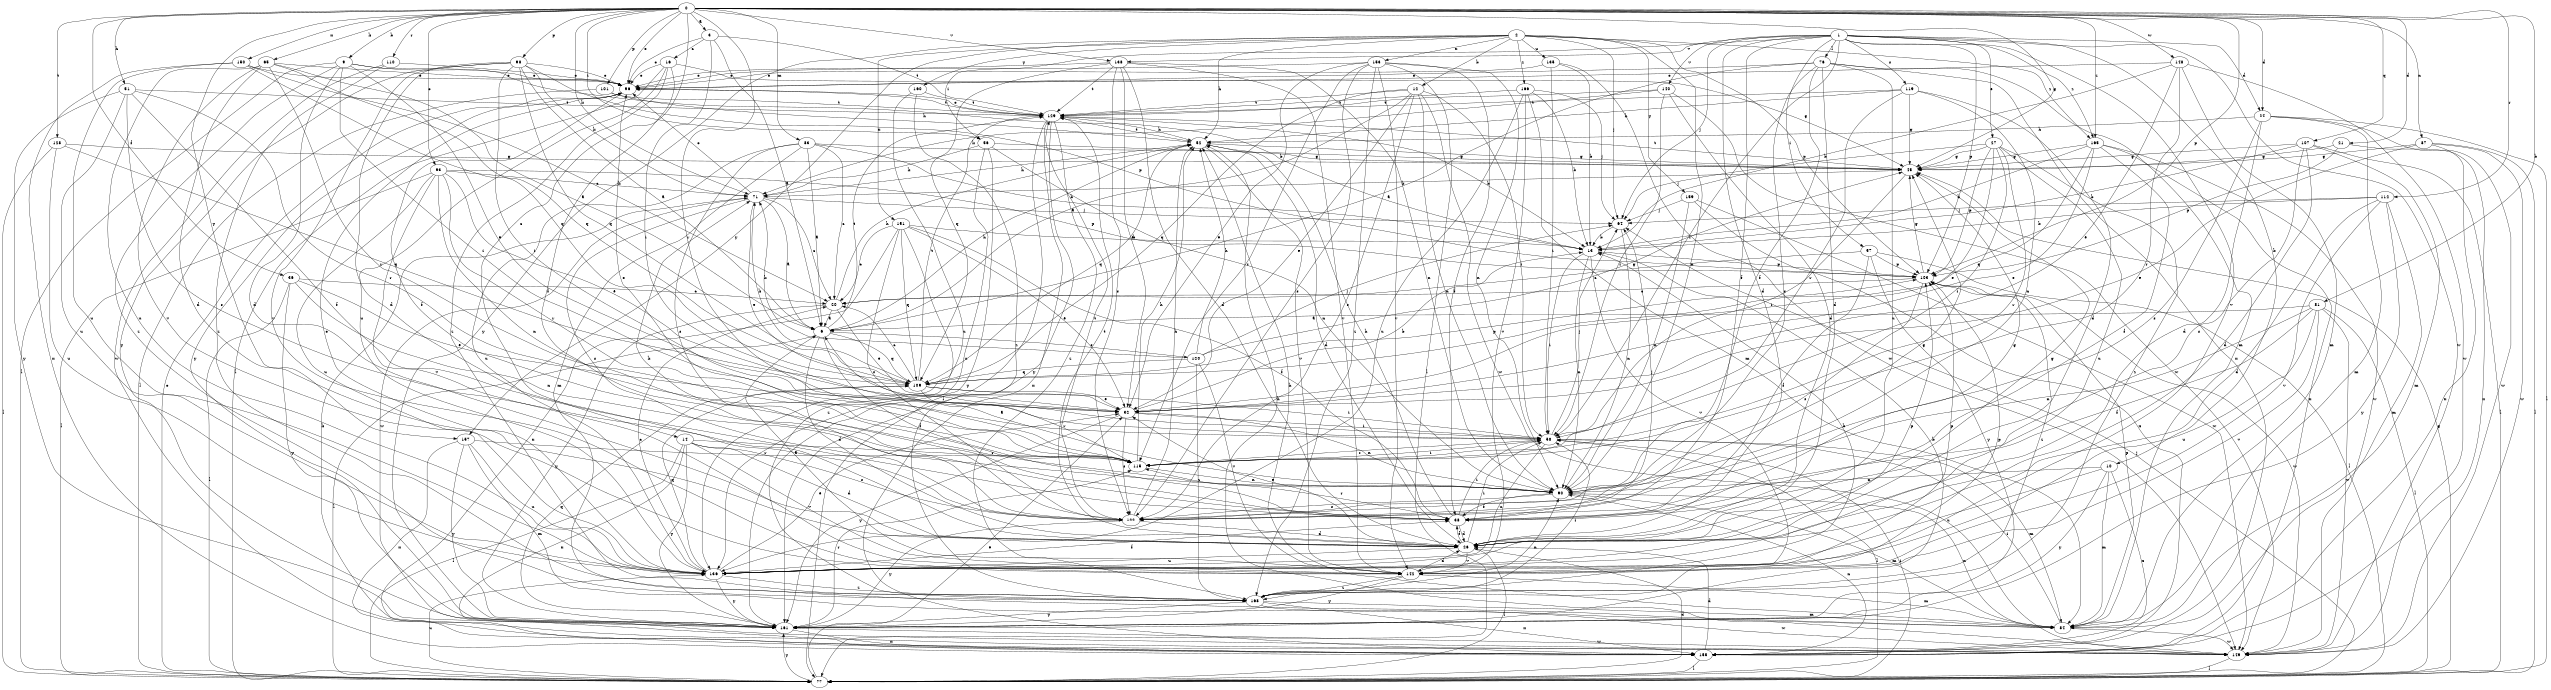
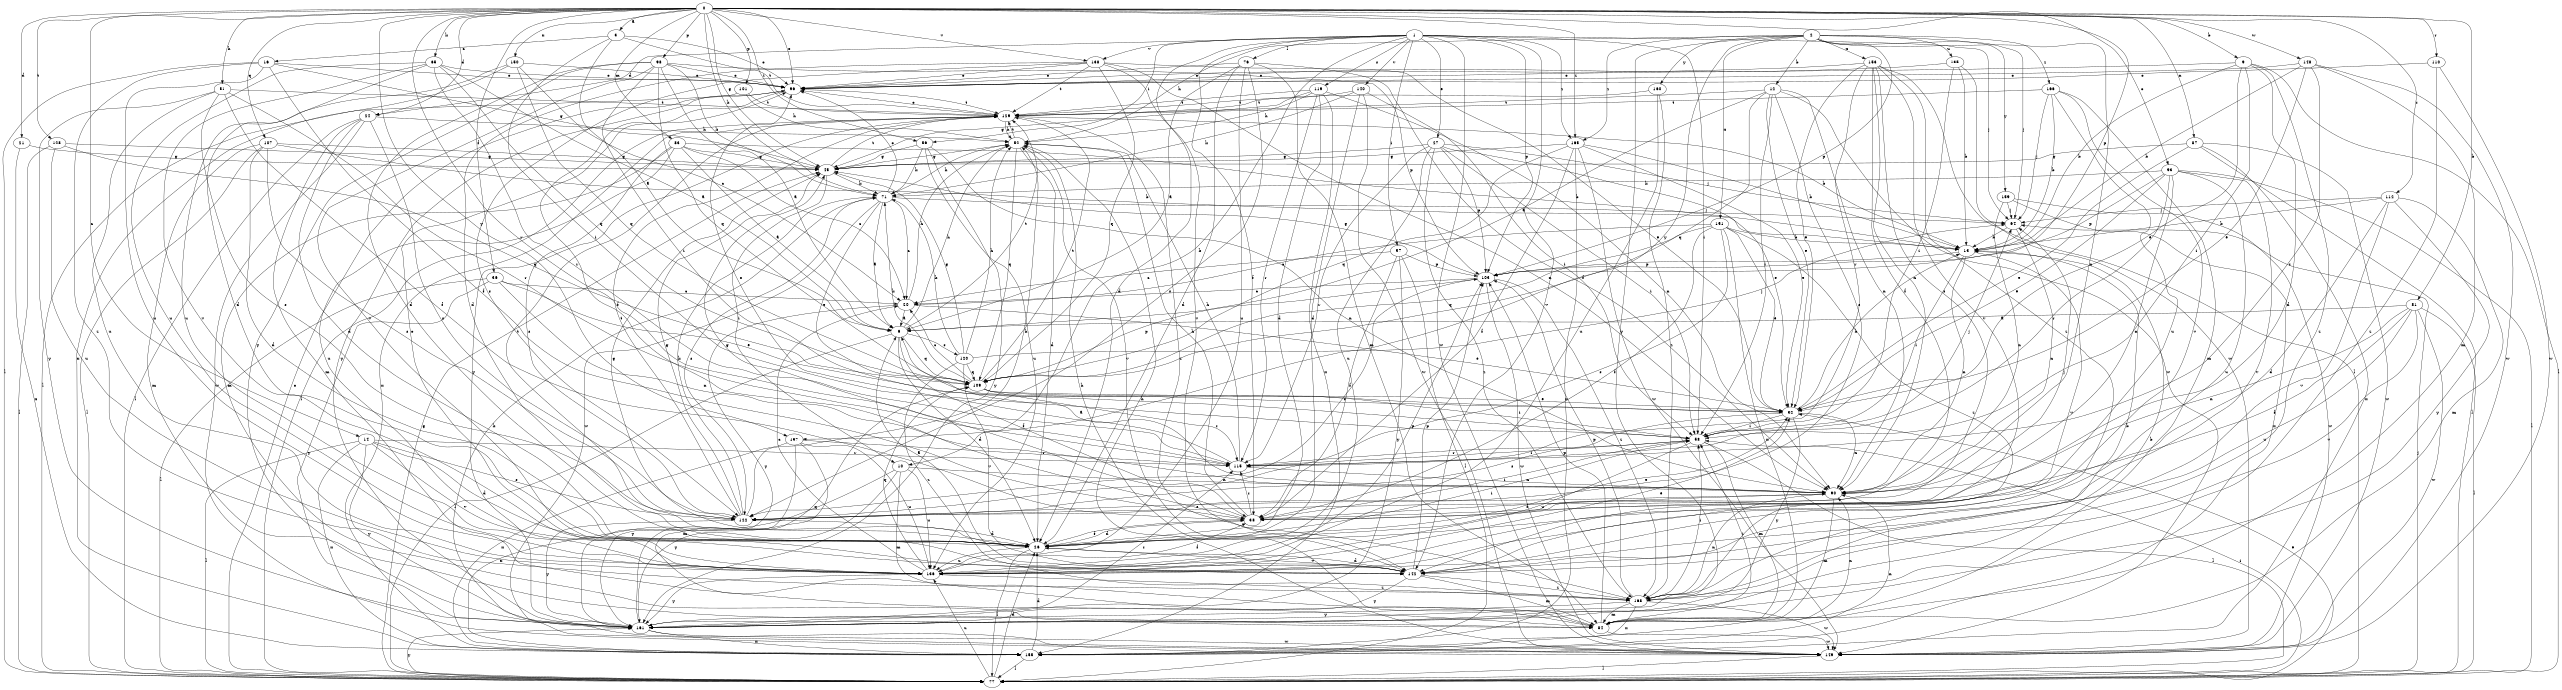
(2142, 226) -> none
(1755, 305) -> (736, 334)
(2263, 466) -> (1337, 445)
